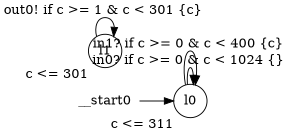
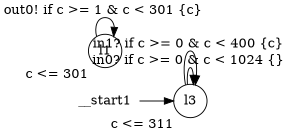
(105, 101) -> (105, 101)
(190, 101) -> (190, 101)
